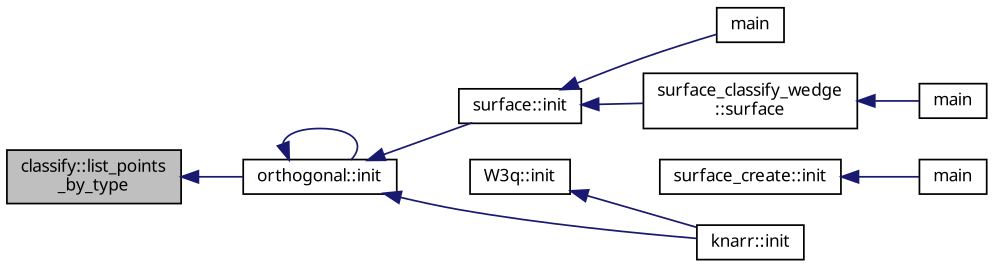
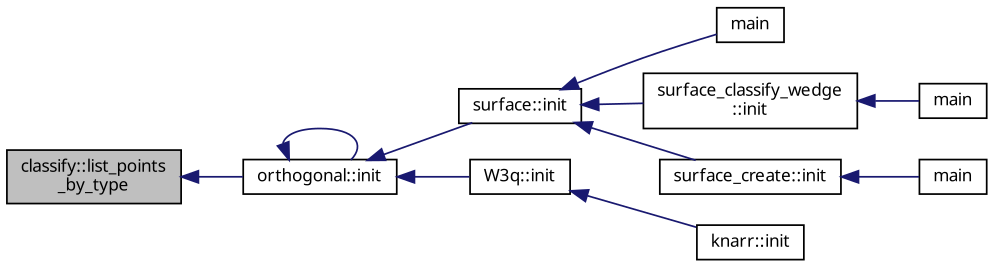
(750, 101) -> (750, 101)
none -> (643, 144)
(548, 223) -> (442, 177)
